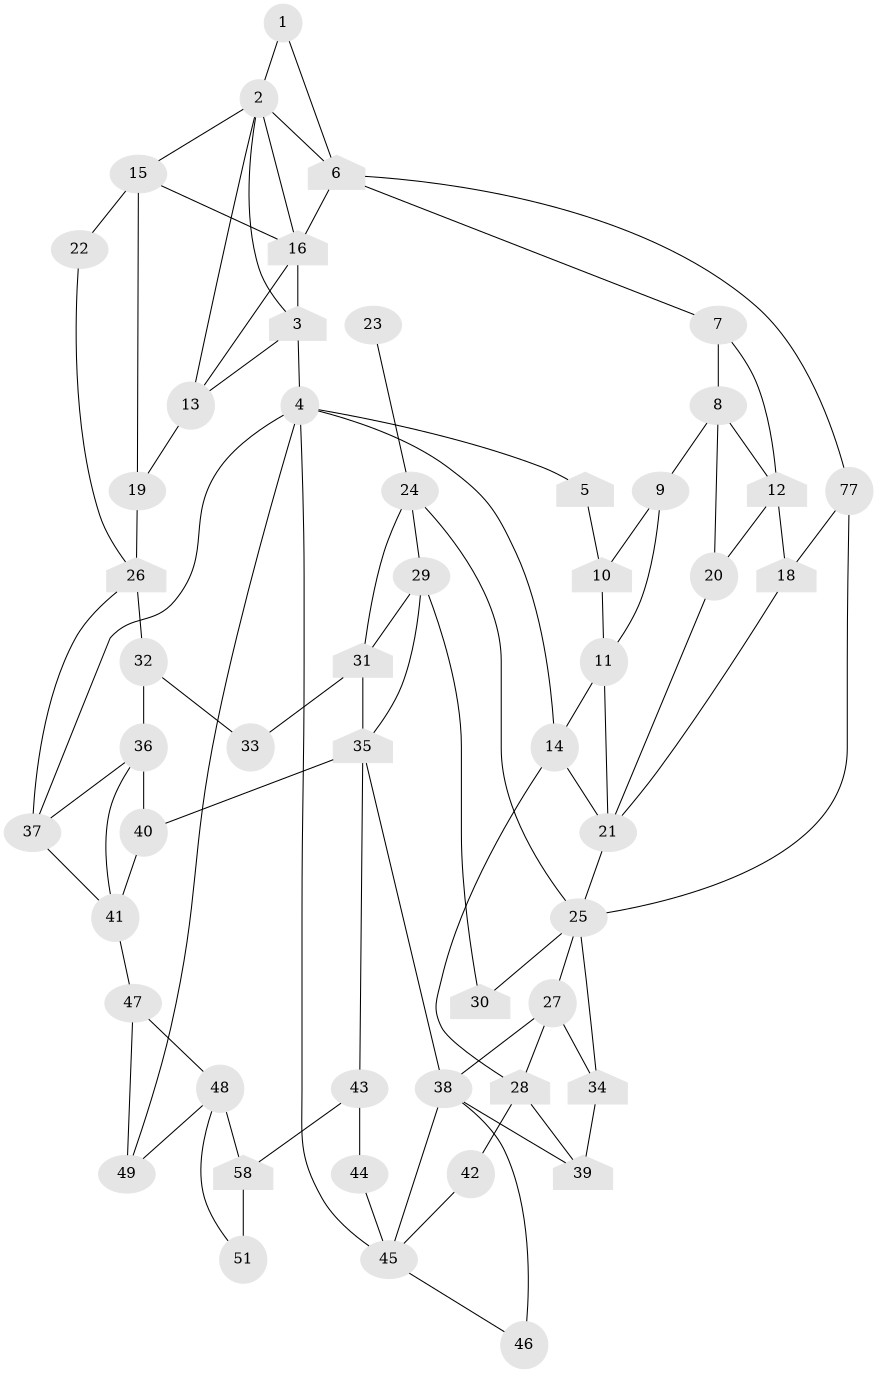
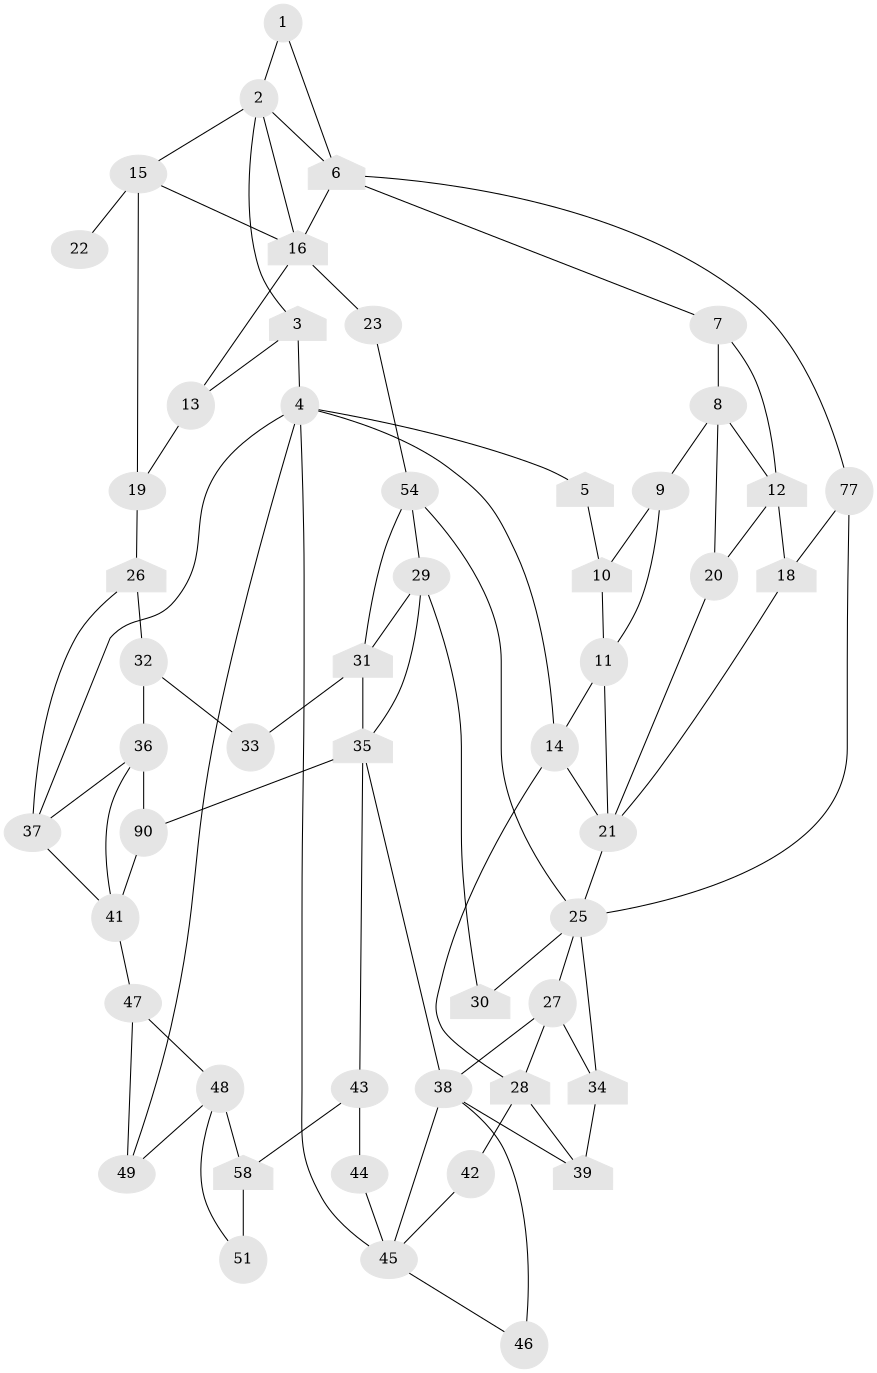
(224, 249) -> none
(298, 286) -> (335, 287)
(81, 420) -> none
(410, 491) -> (410, 491)
(144, 833) -> (144, 833)
